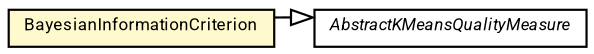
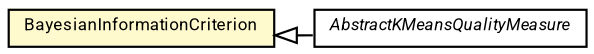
(283, 17) -> (305, 35)
